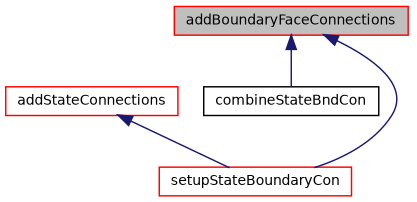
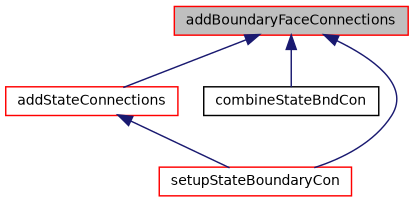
none -> (185, 64)
